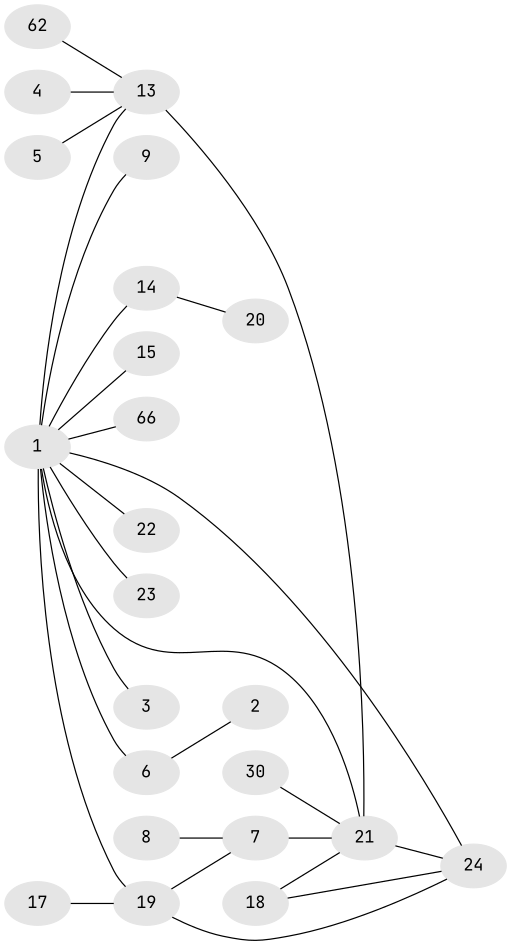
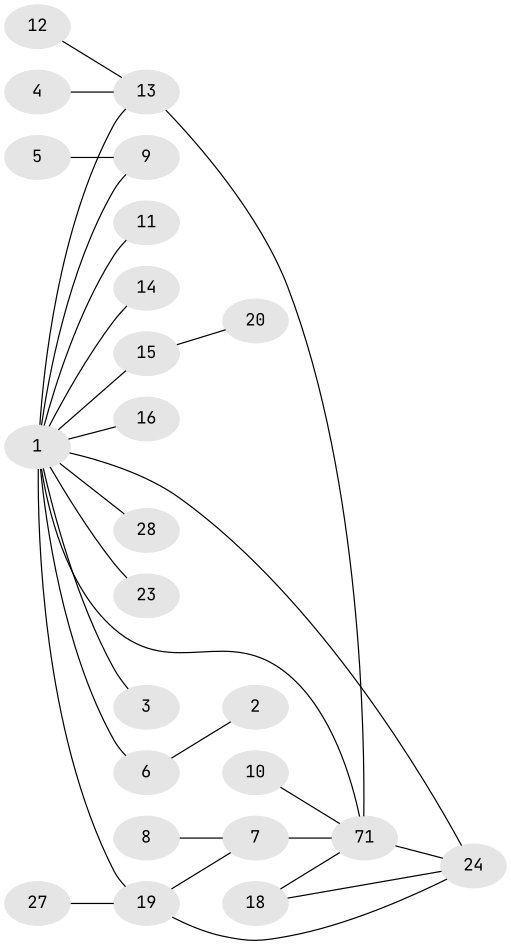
(38, 27) -> (38, 27)
(92, 125) -> (90, 157)
none -> (147, 223)
(201, 305) -> (201, 337)
(147, 419) -> (147, 419)
(147, 530) -> (147, 530)
(256, 773) -> (256, 773)
(365, 838) -> (365, 838)
(38, 903) -> (38, 903)
